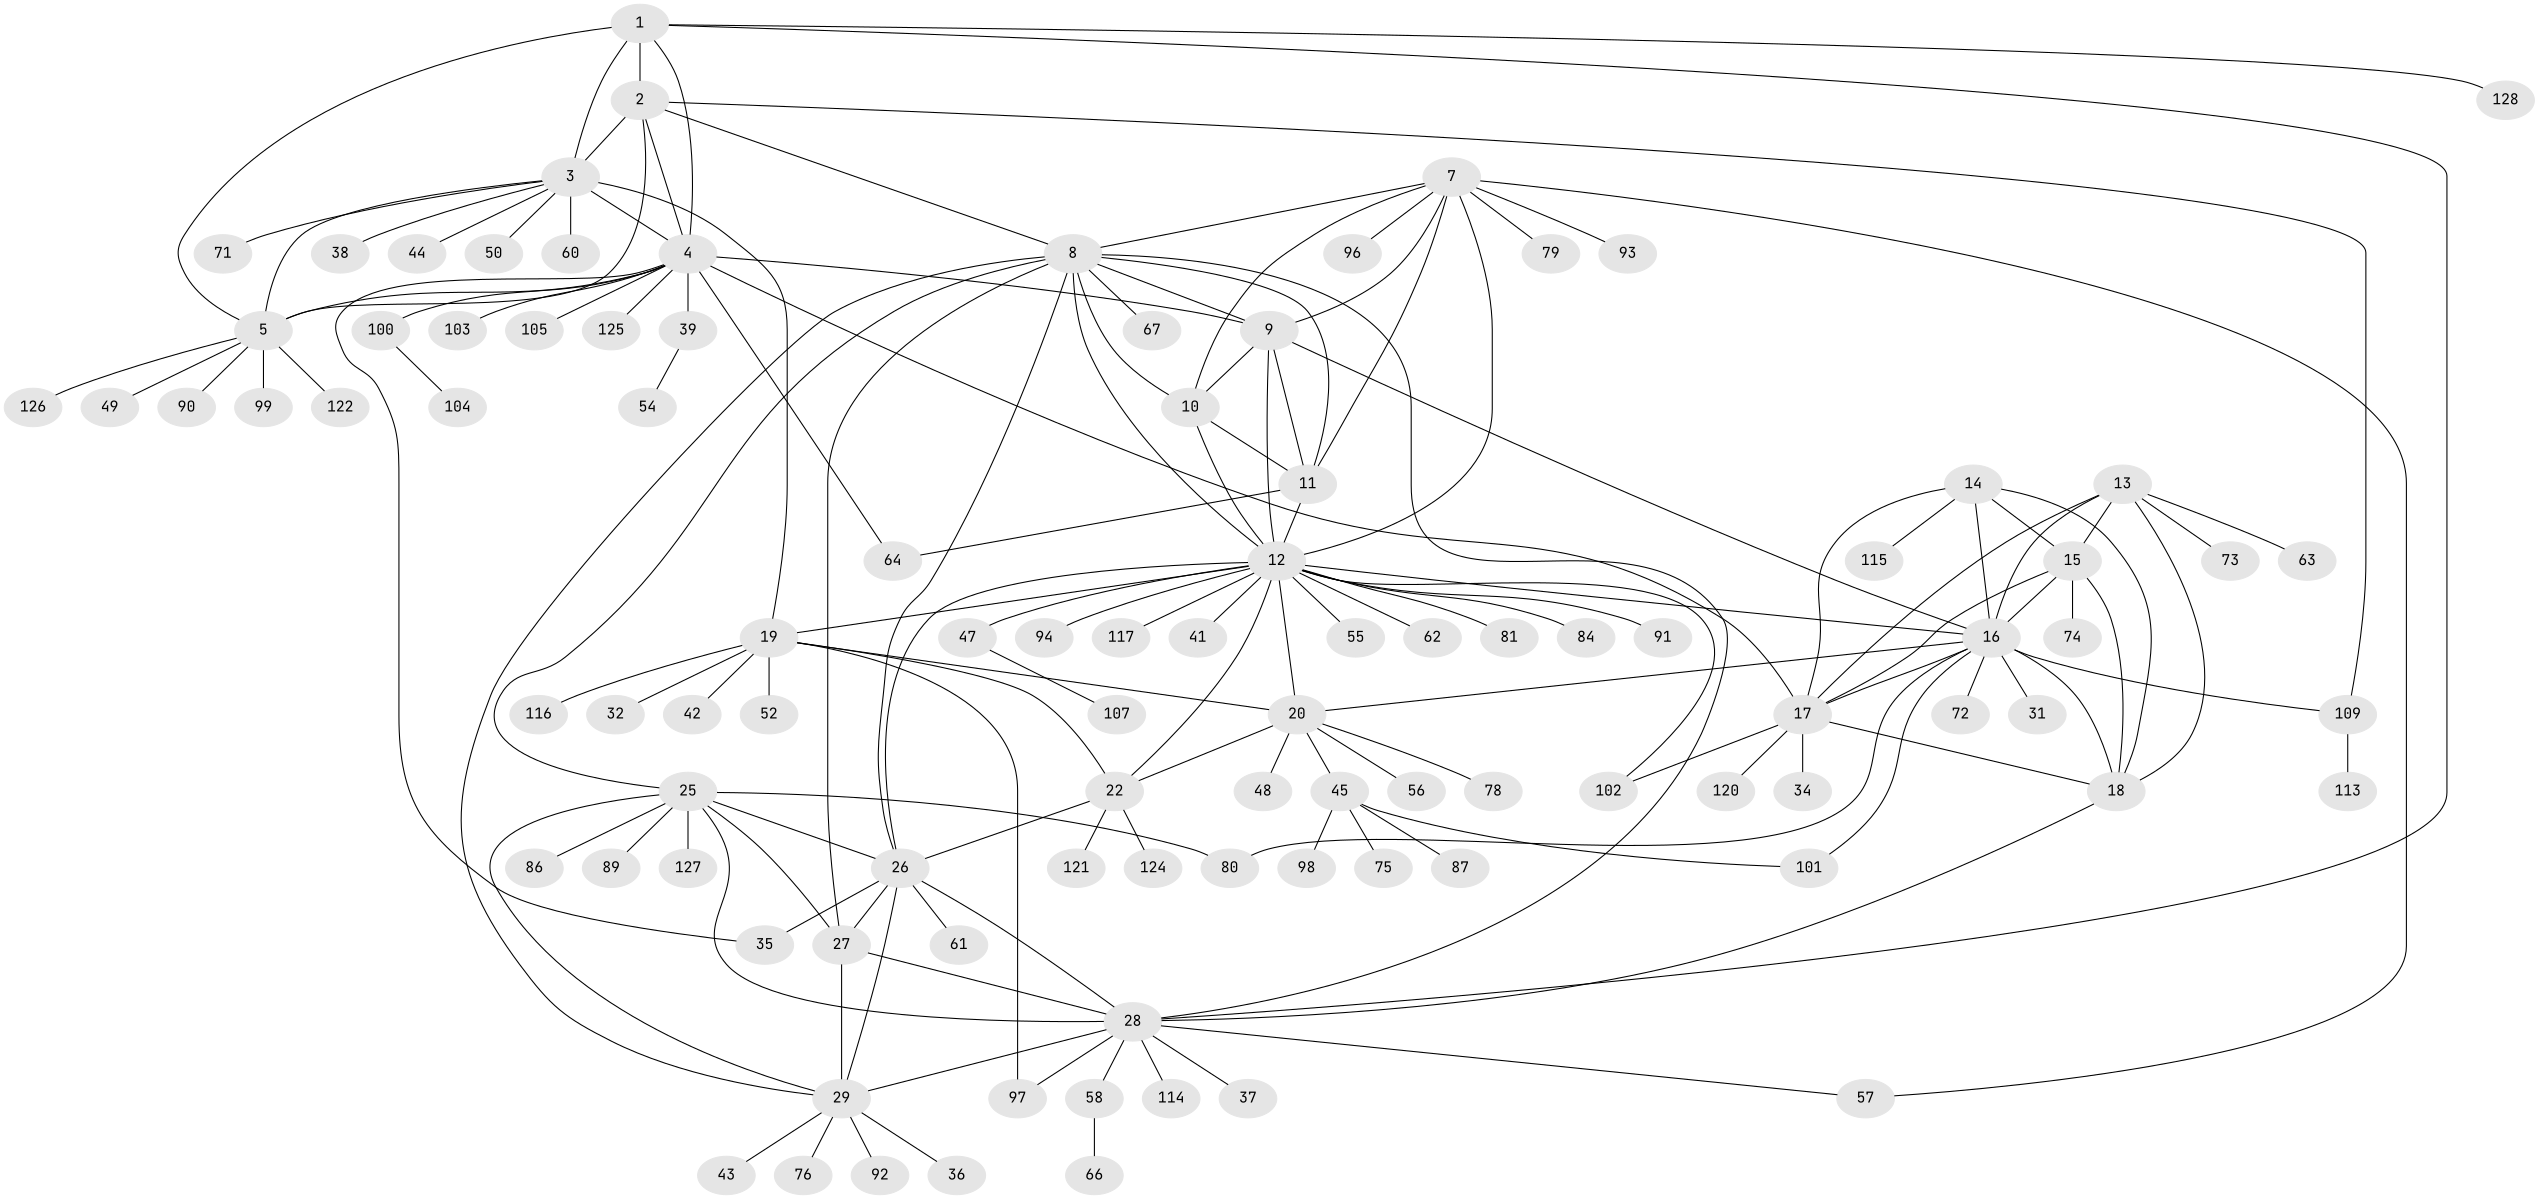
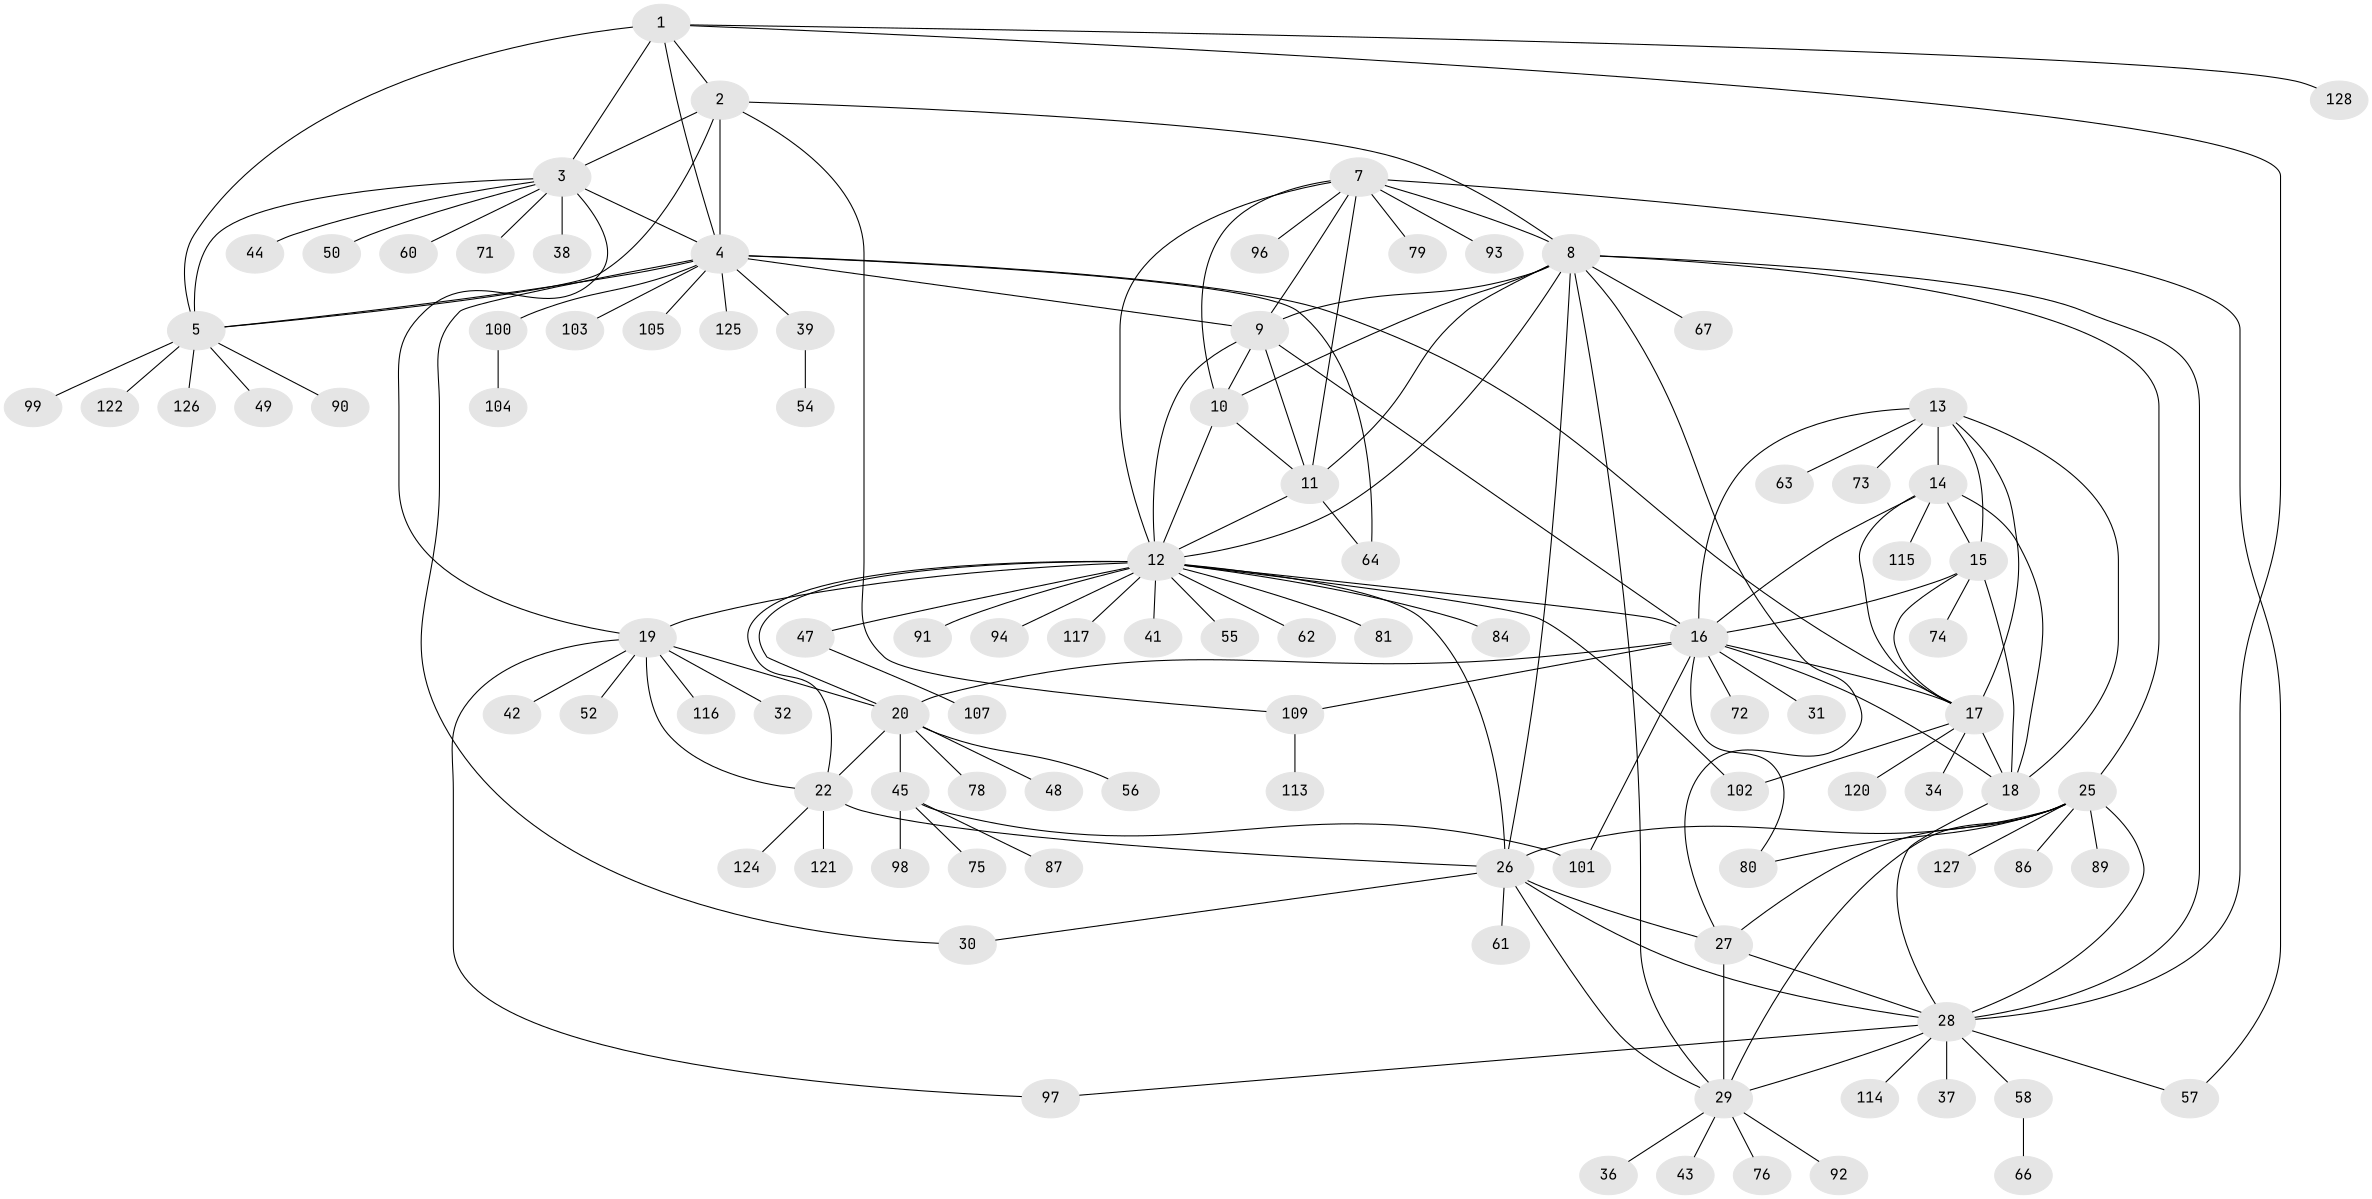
none -> (1938, 446)
(765, 945) -> (967, 945)
